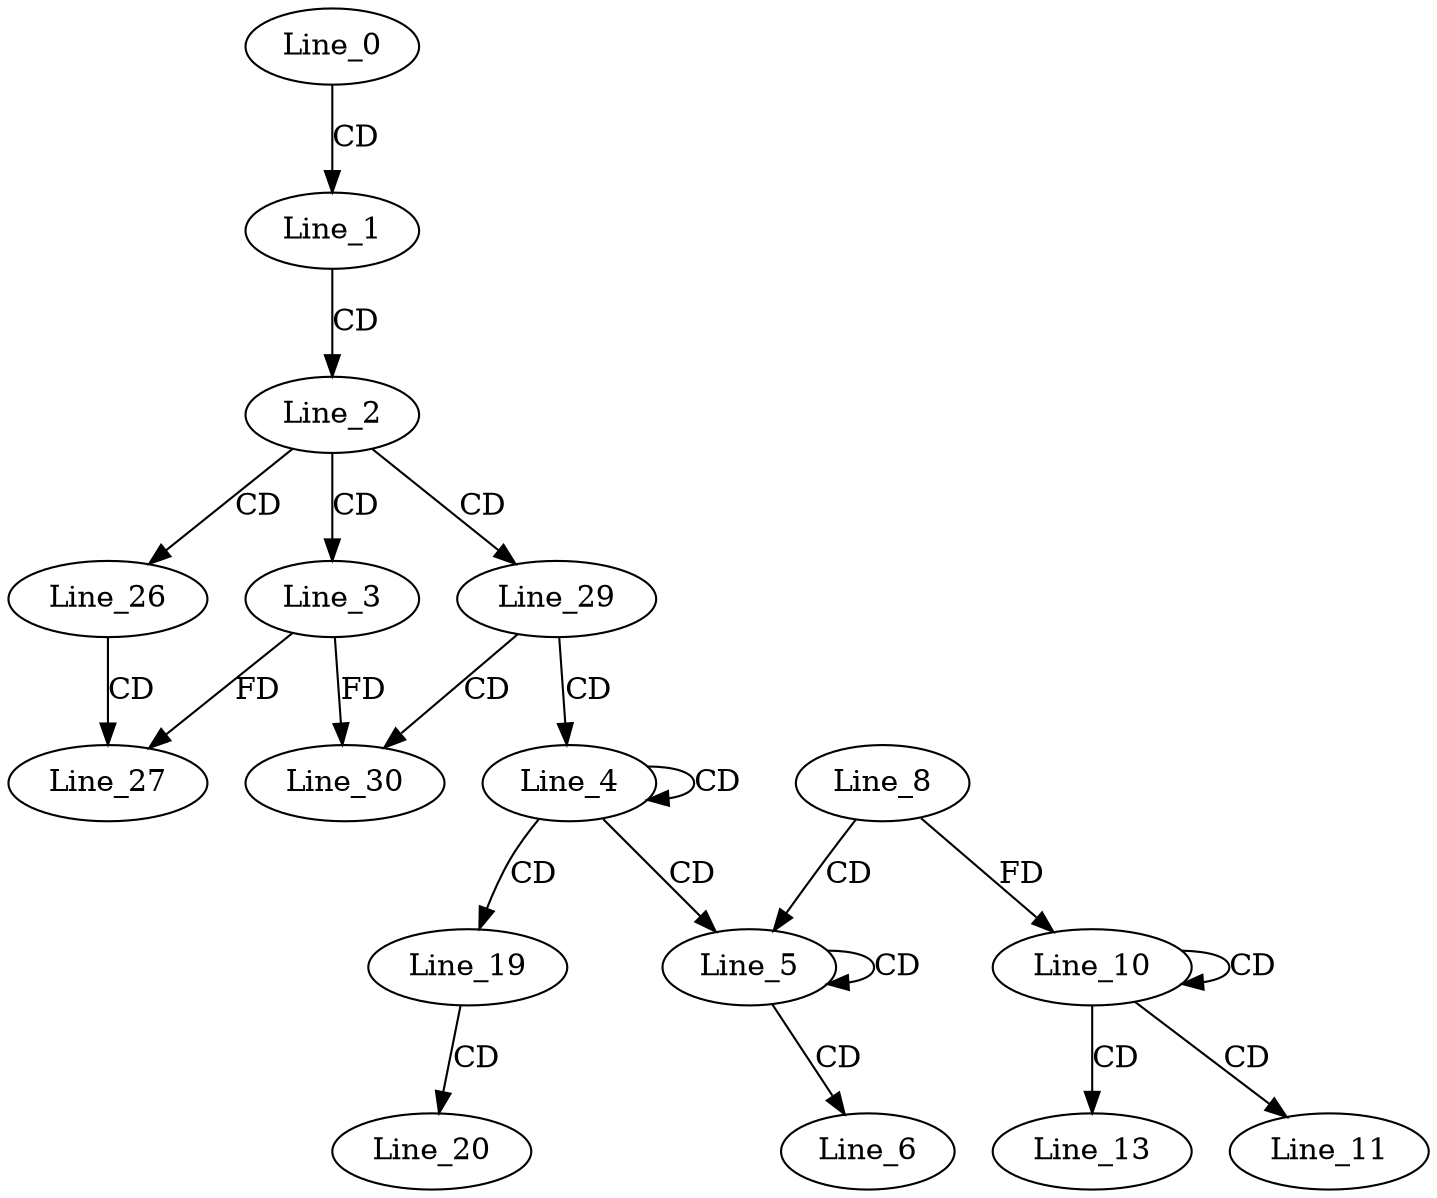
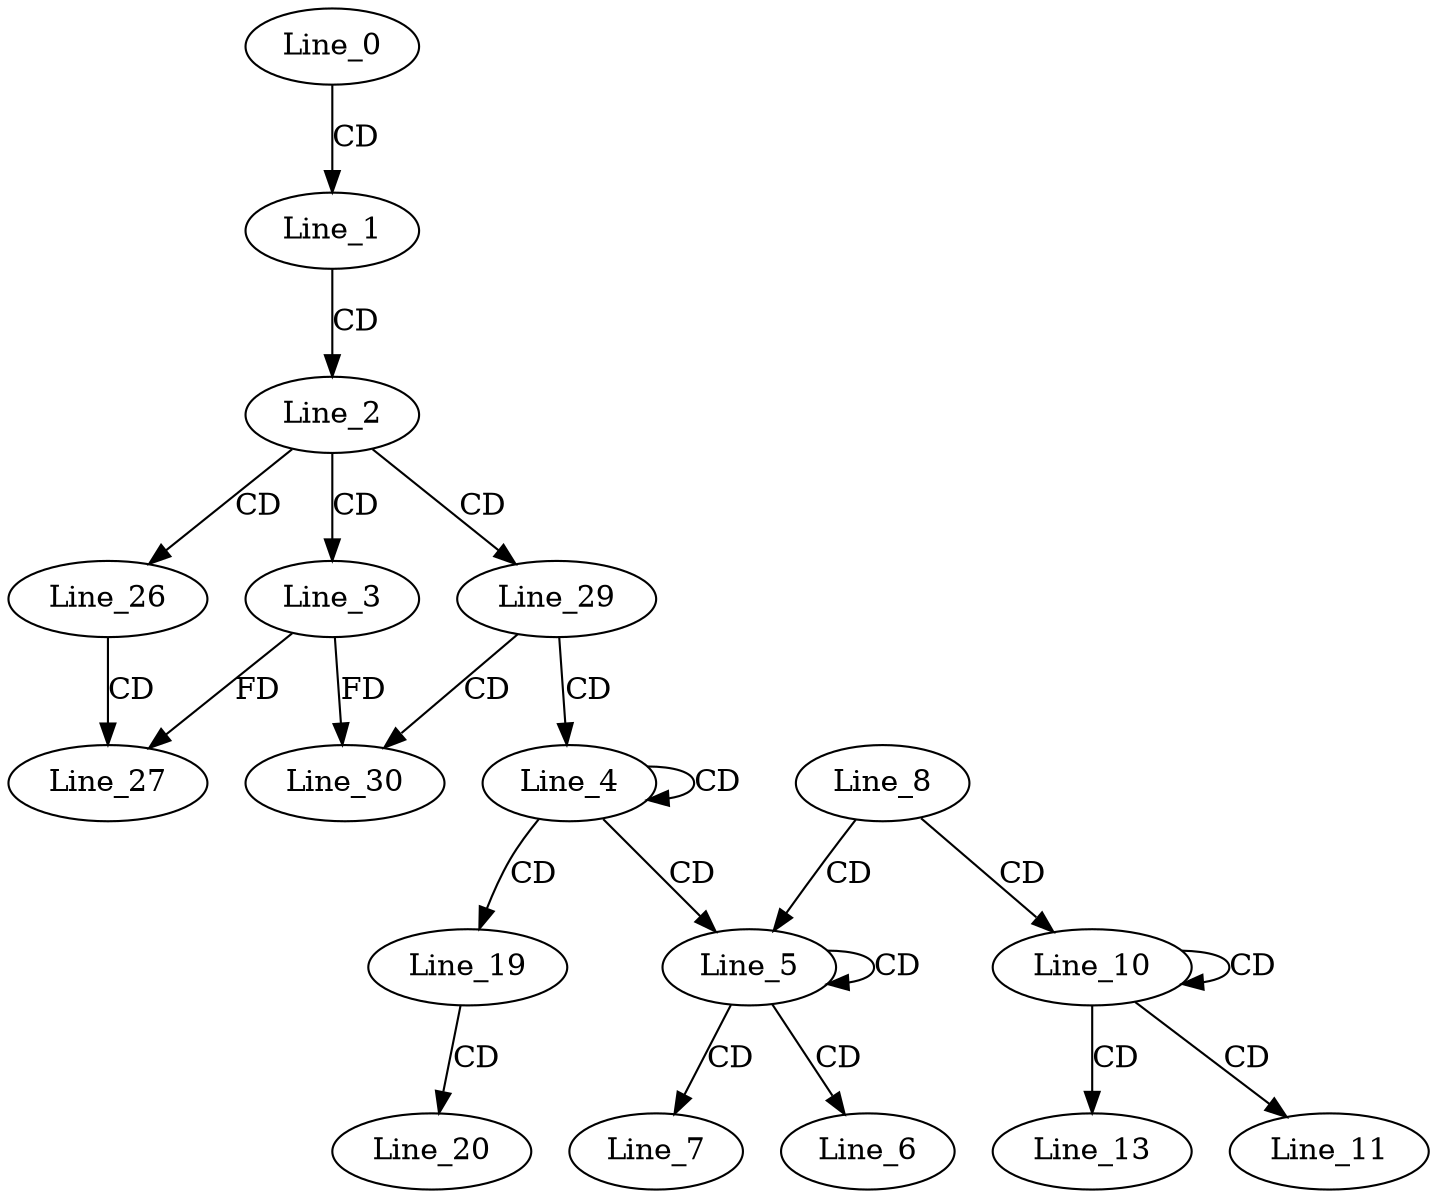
(1022, 875) -> (1022, 875)
none -> (656, 1151)
